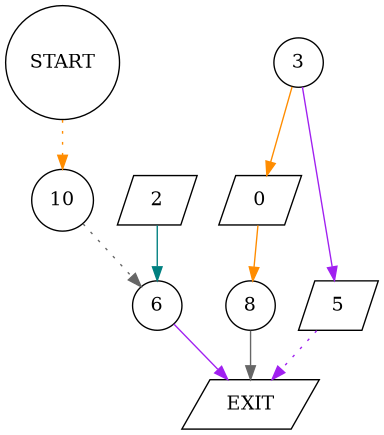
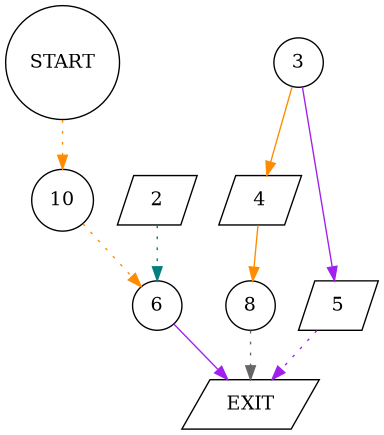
(260, 200) -> (260, 200)
(157, 246) -> (157, 246)
(107, 250) -> (107, 250)
(251, 348) -> (251, 348)
